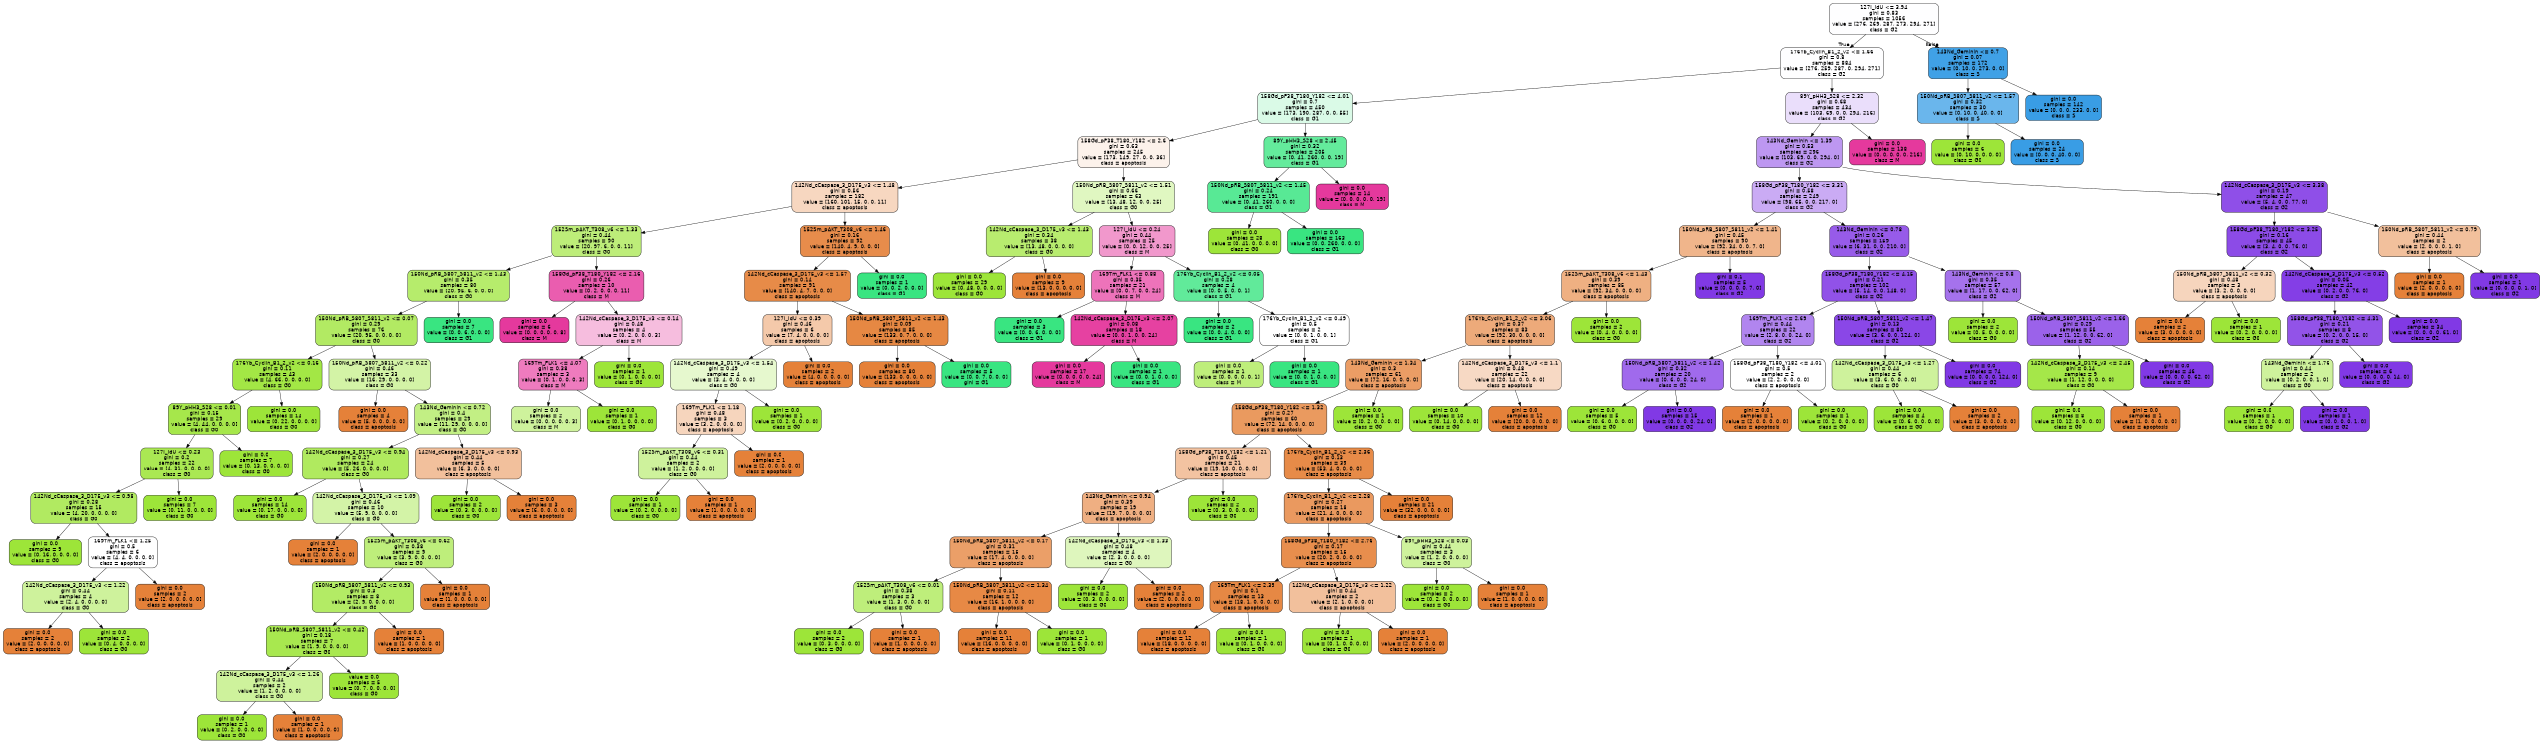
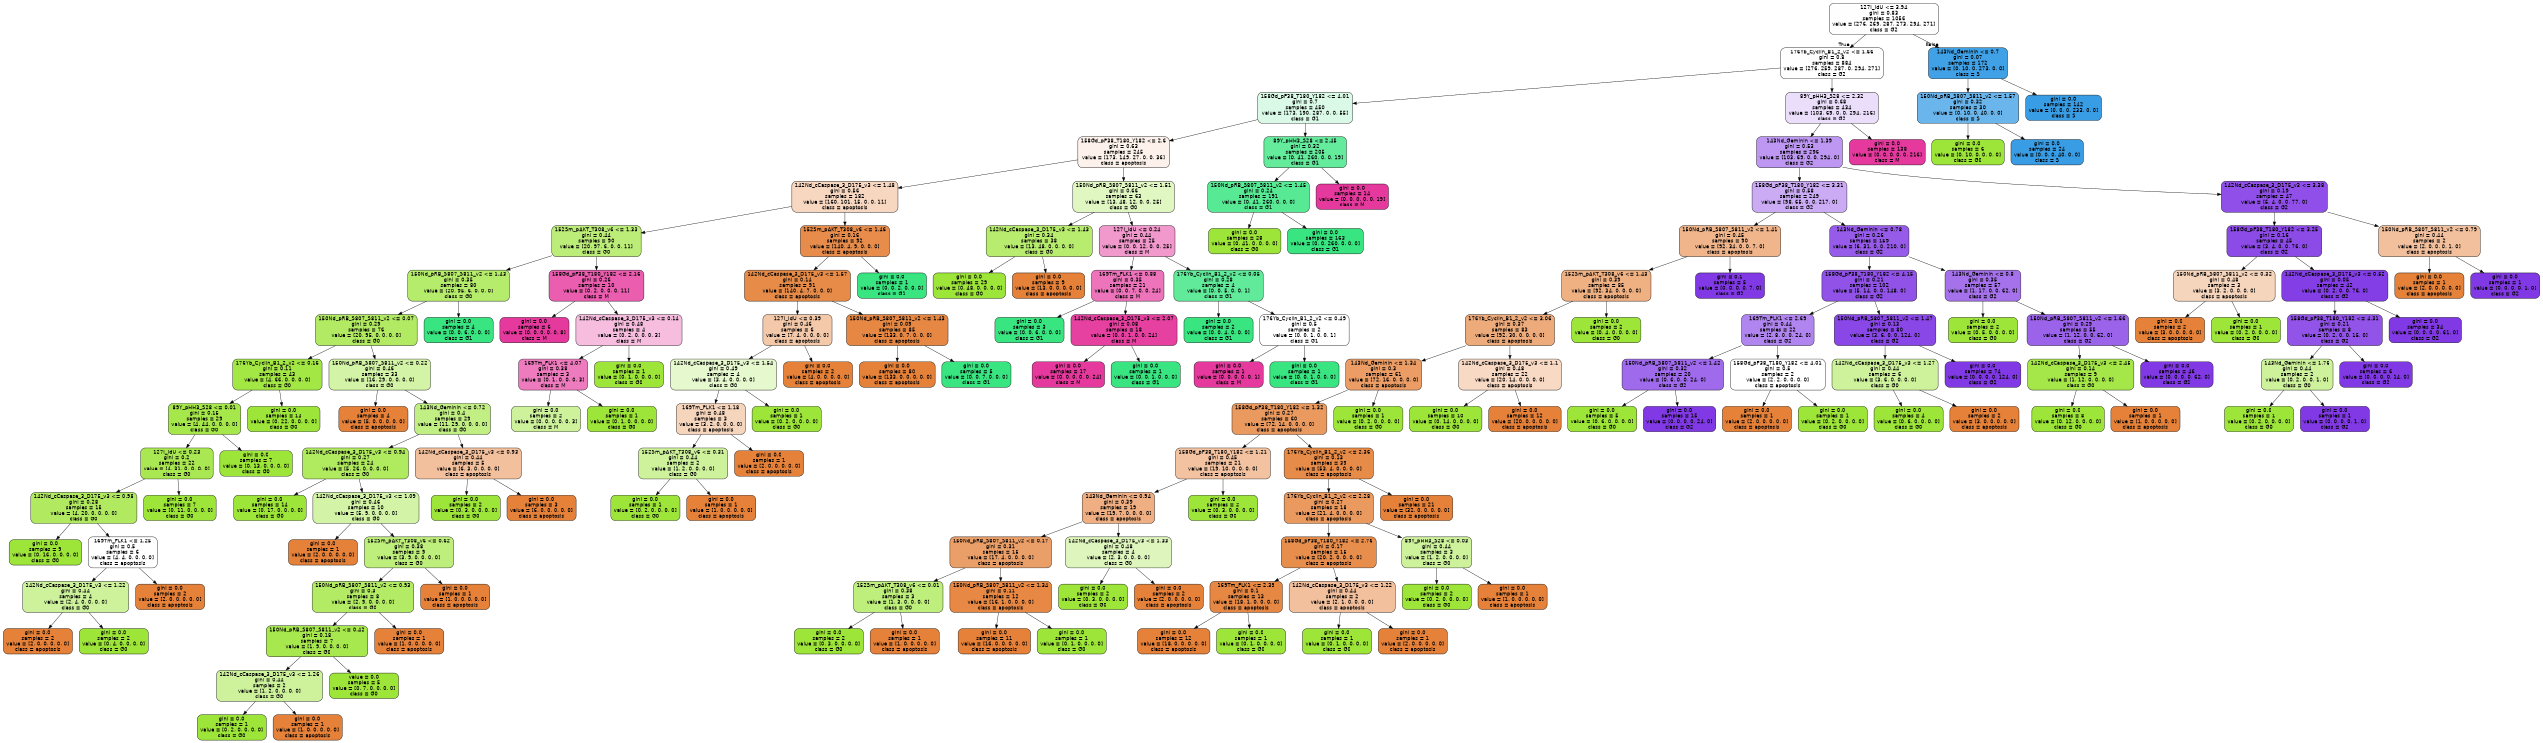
(459, 330) -> (459, 330)
(976, 375) -> (976, 375)
(1229, 375) -> (1229, 375)
